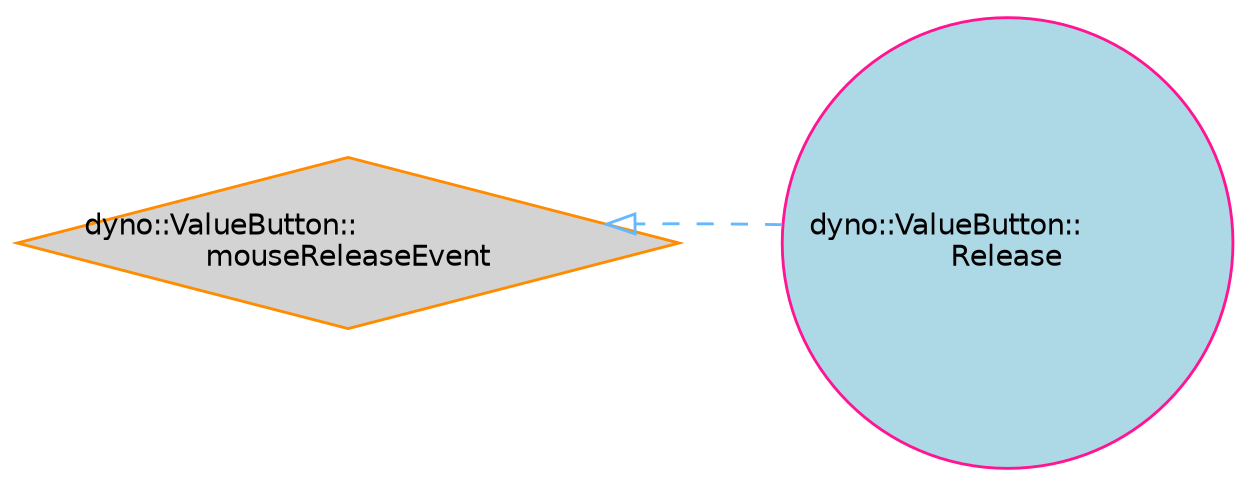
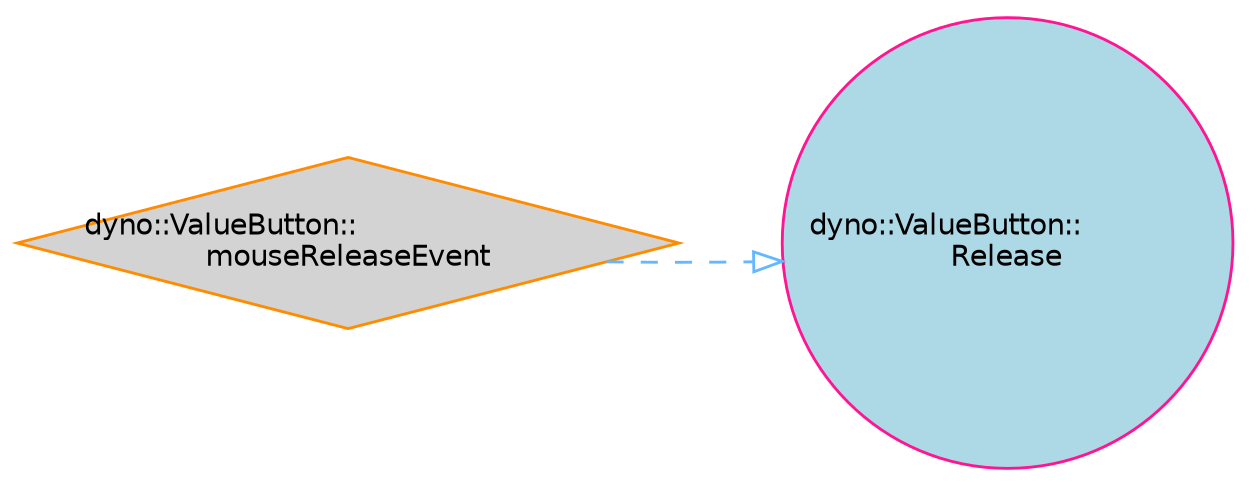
(709, 224) -> (680, 262)
